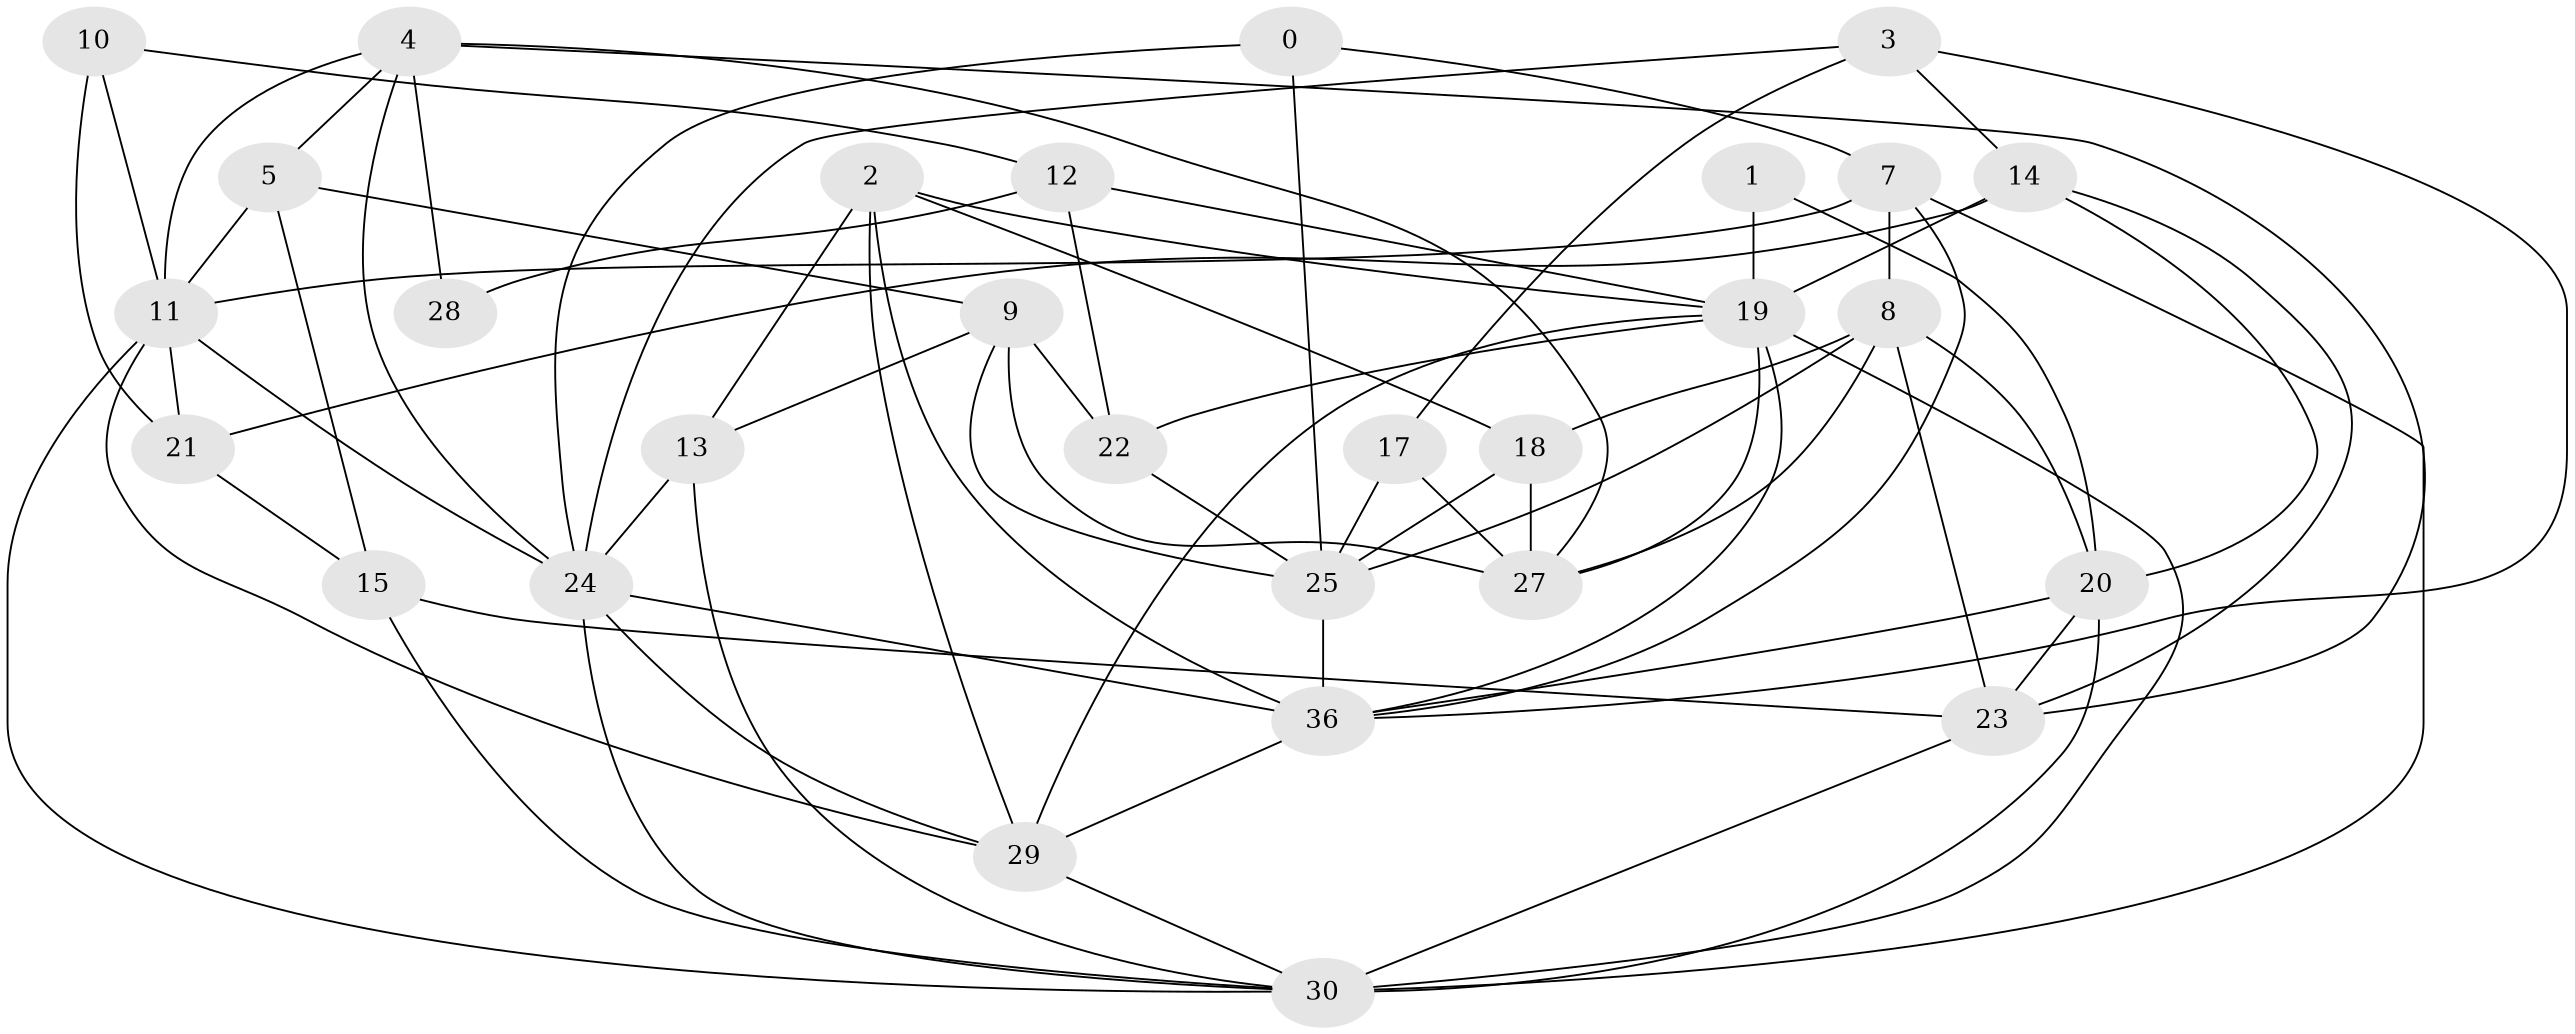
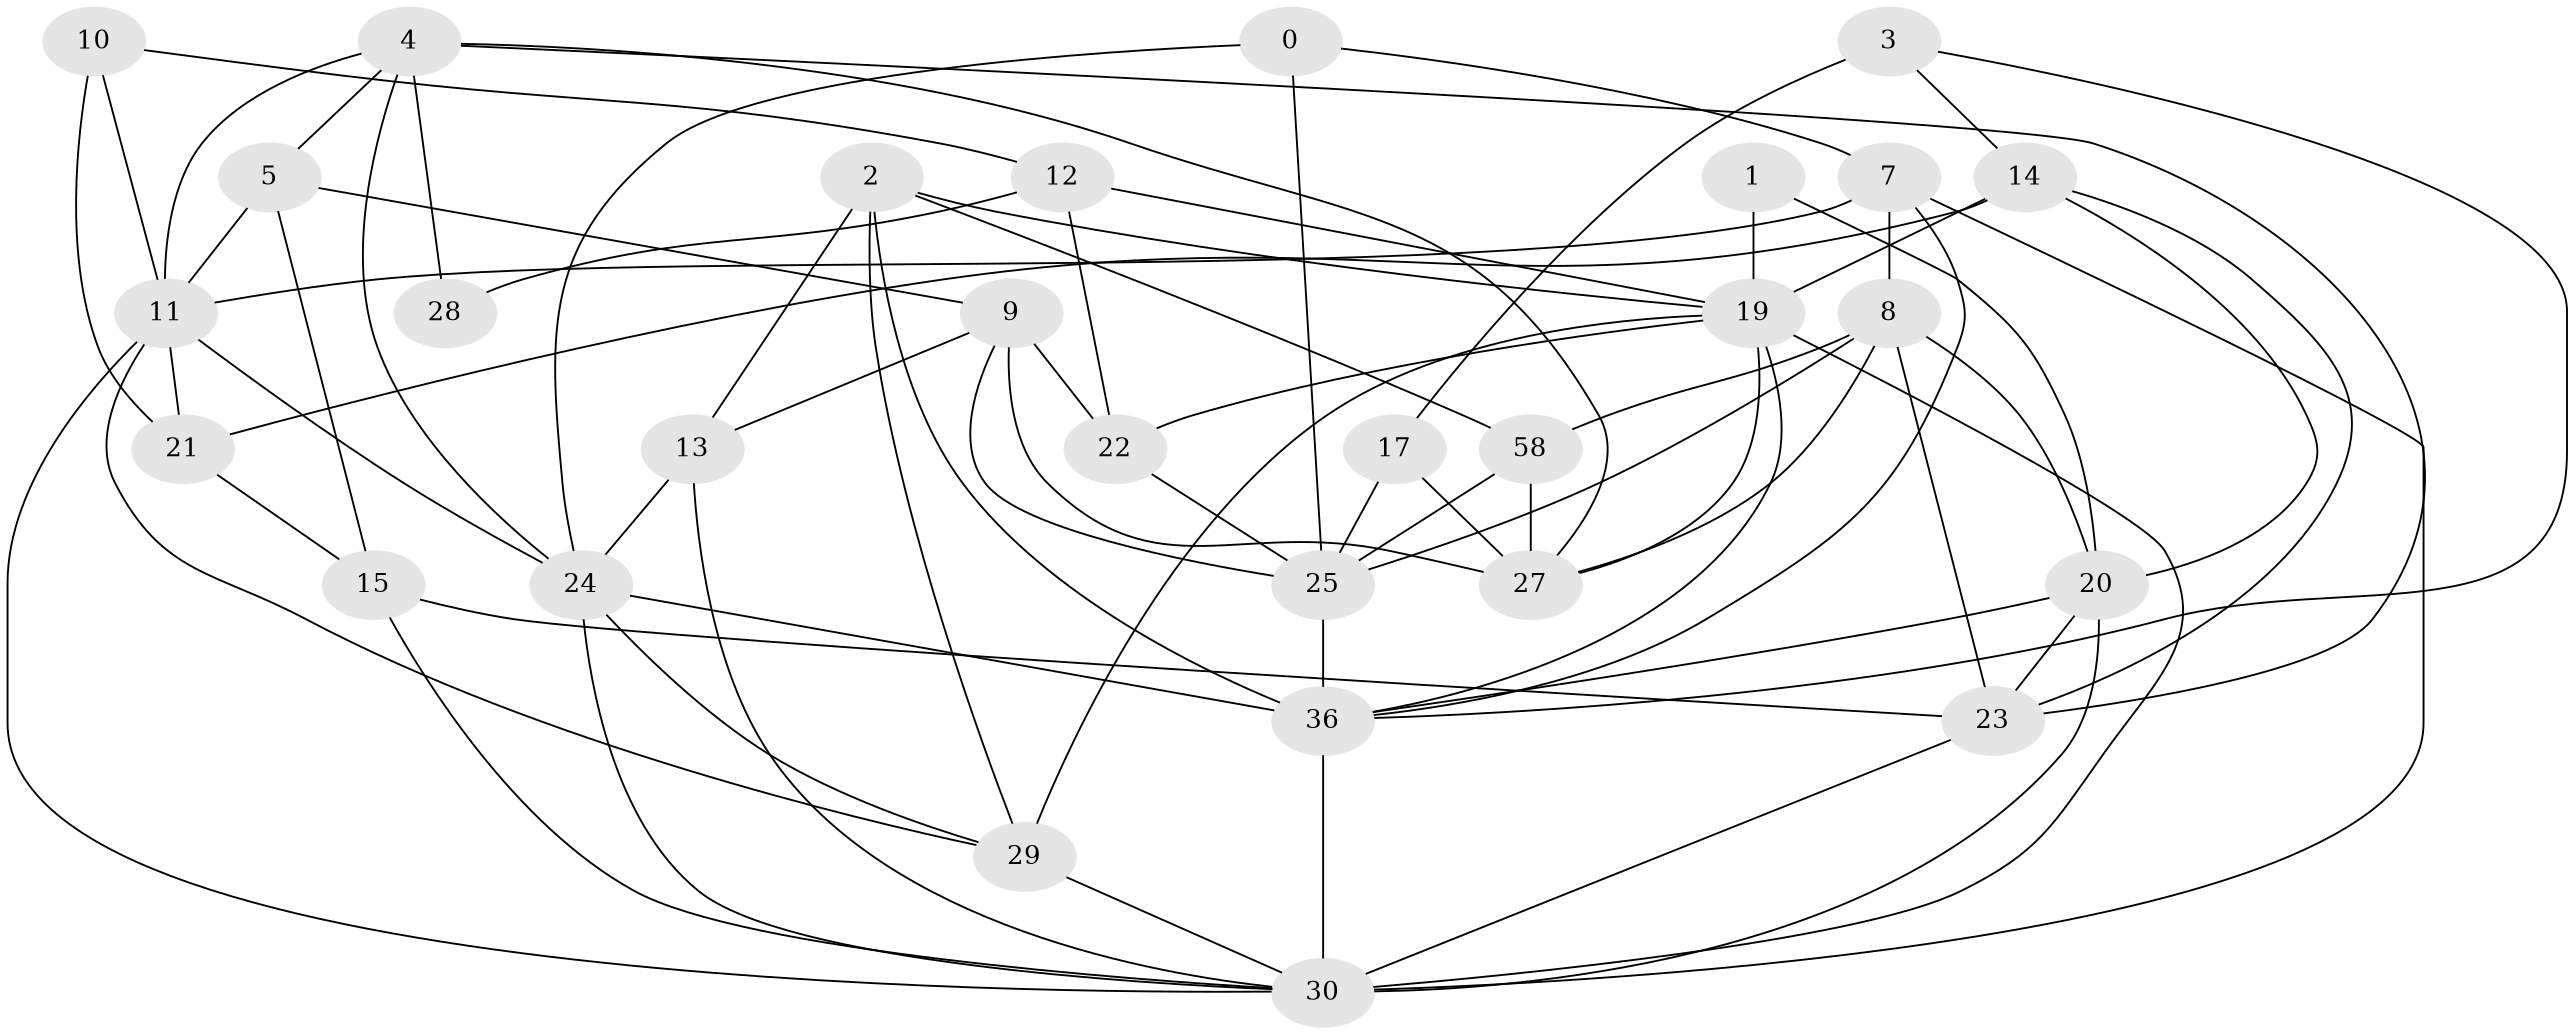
(1084, 106) -> none
(1531, 449) -> (1531, 449)
(1174, 789) -> (1323, 857)
